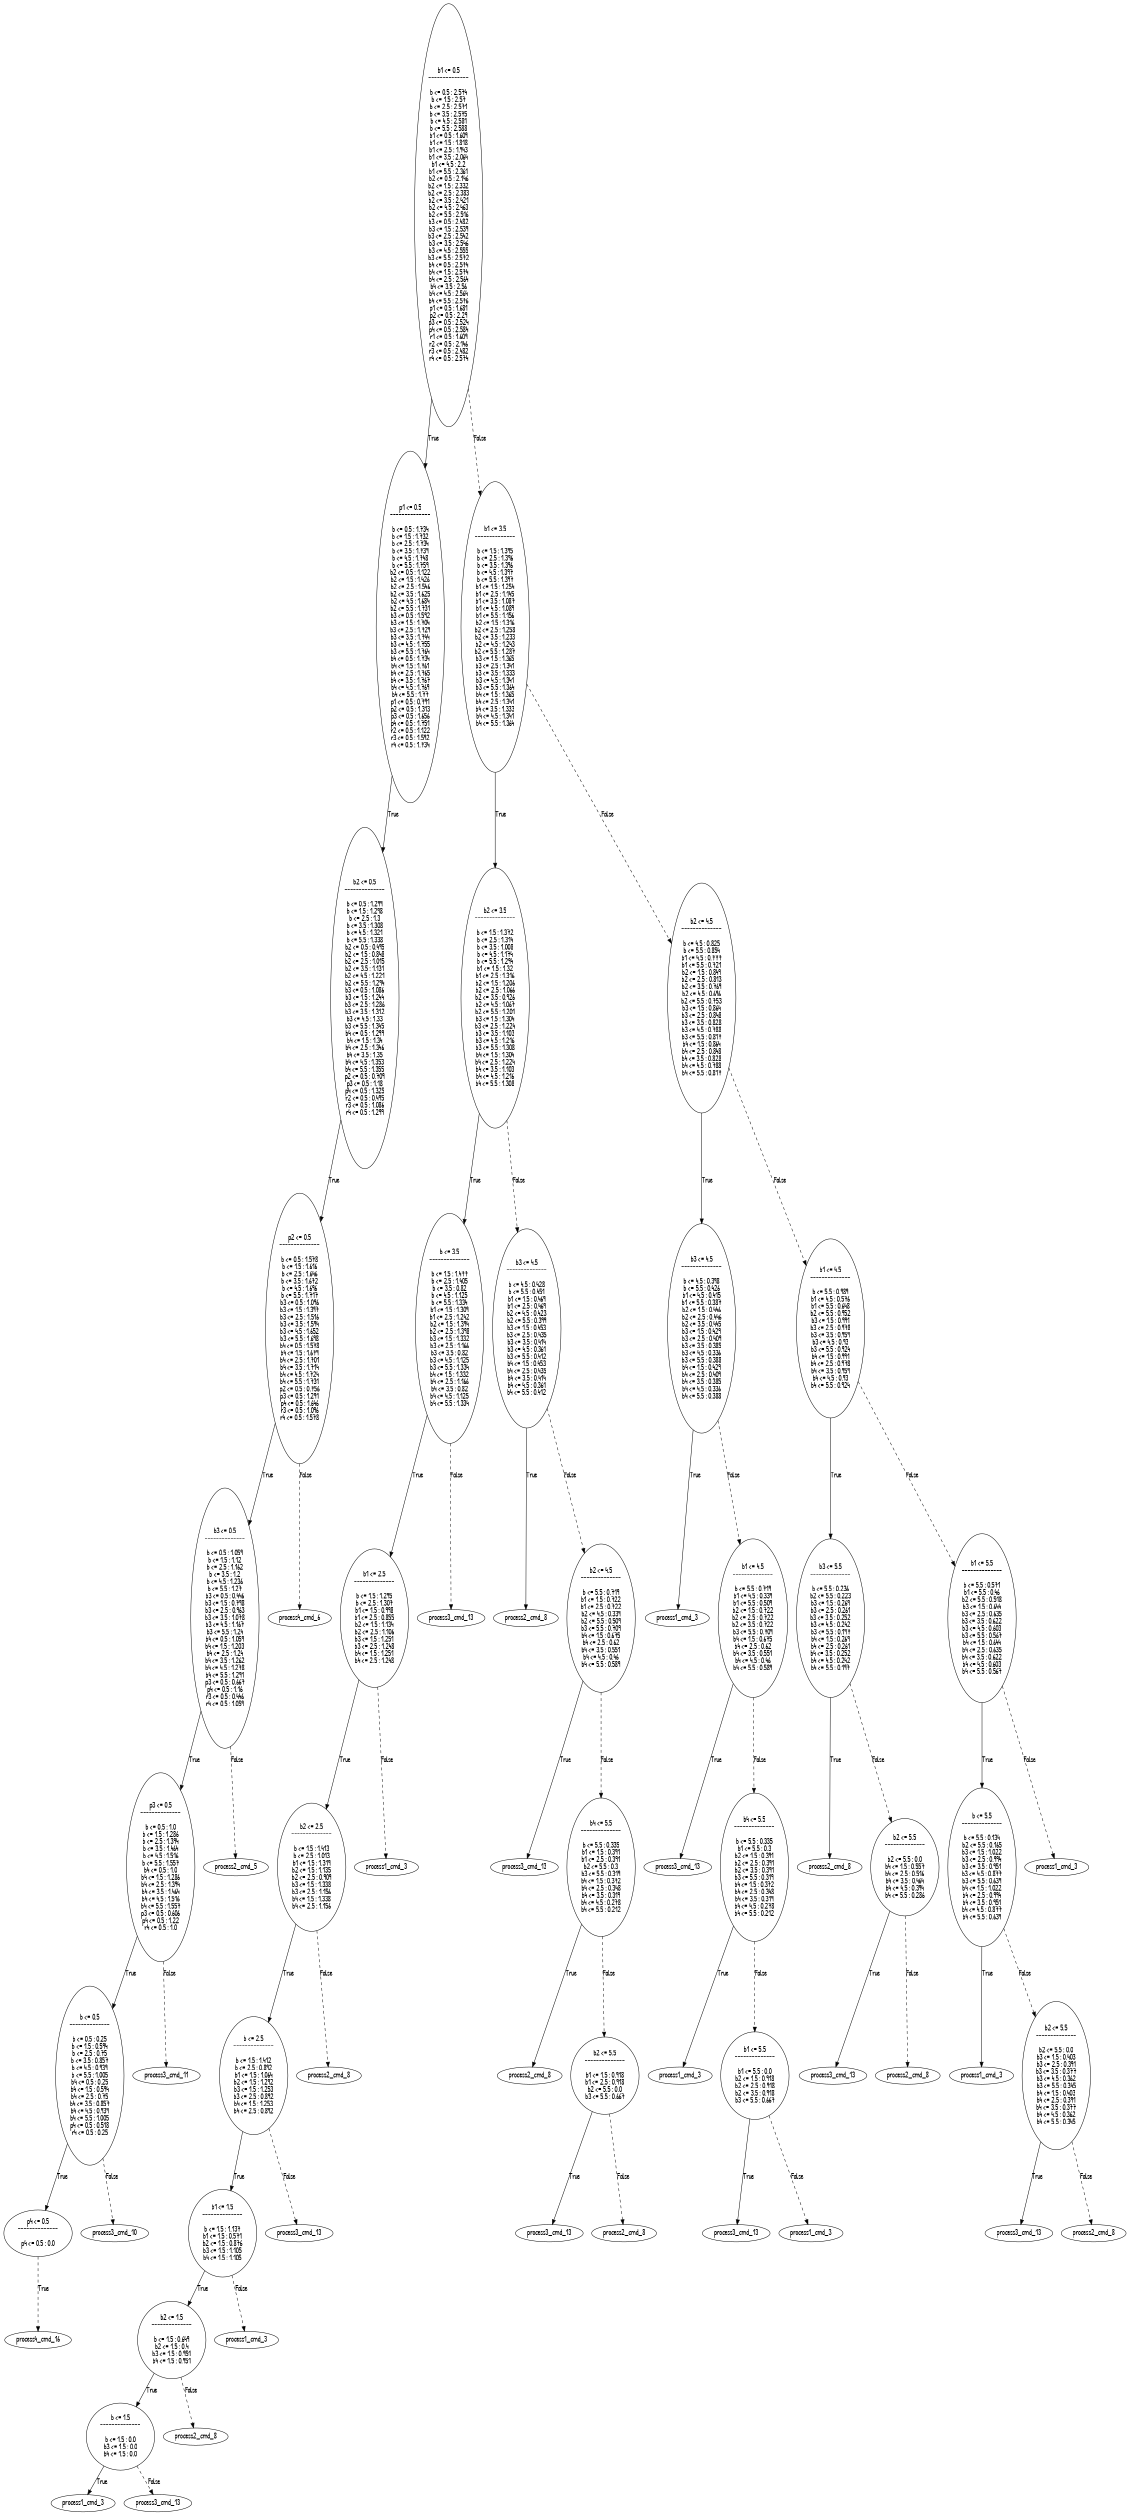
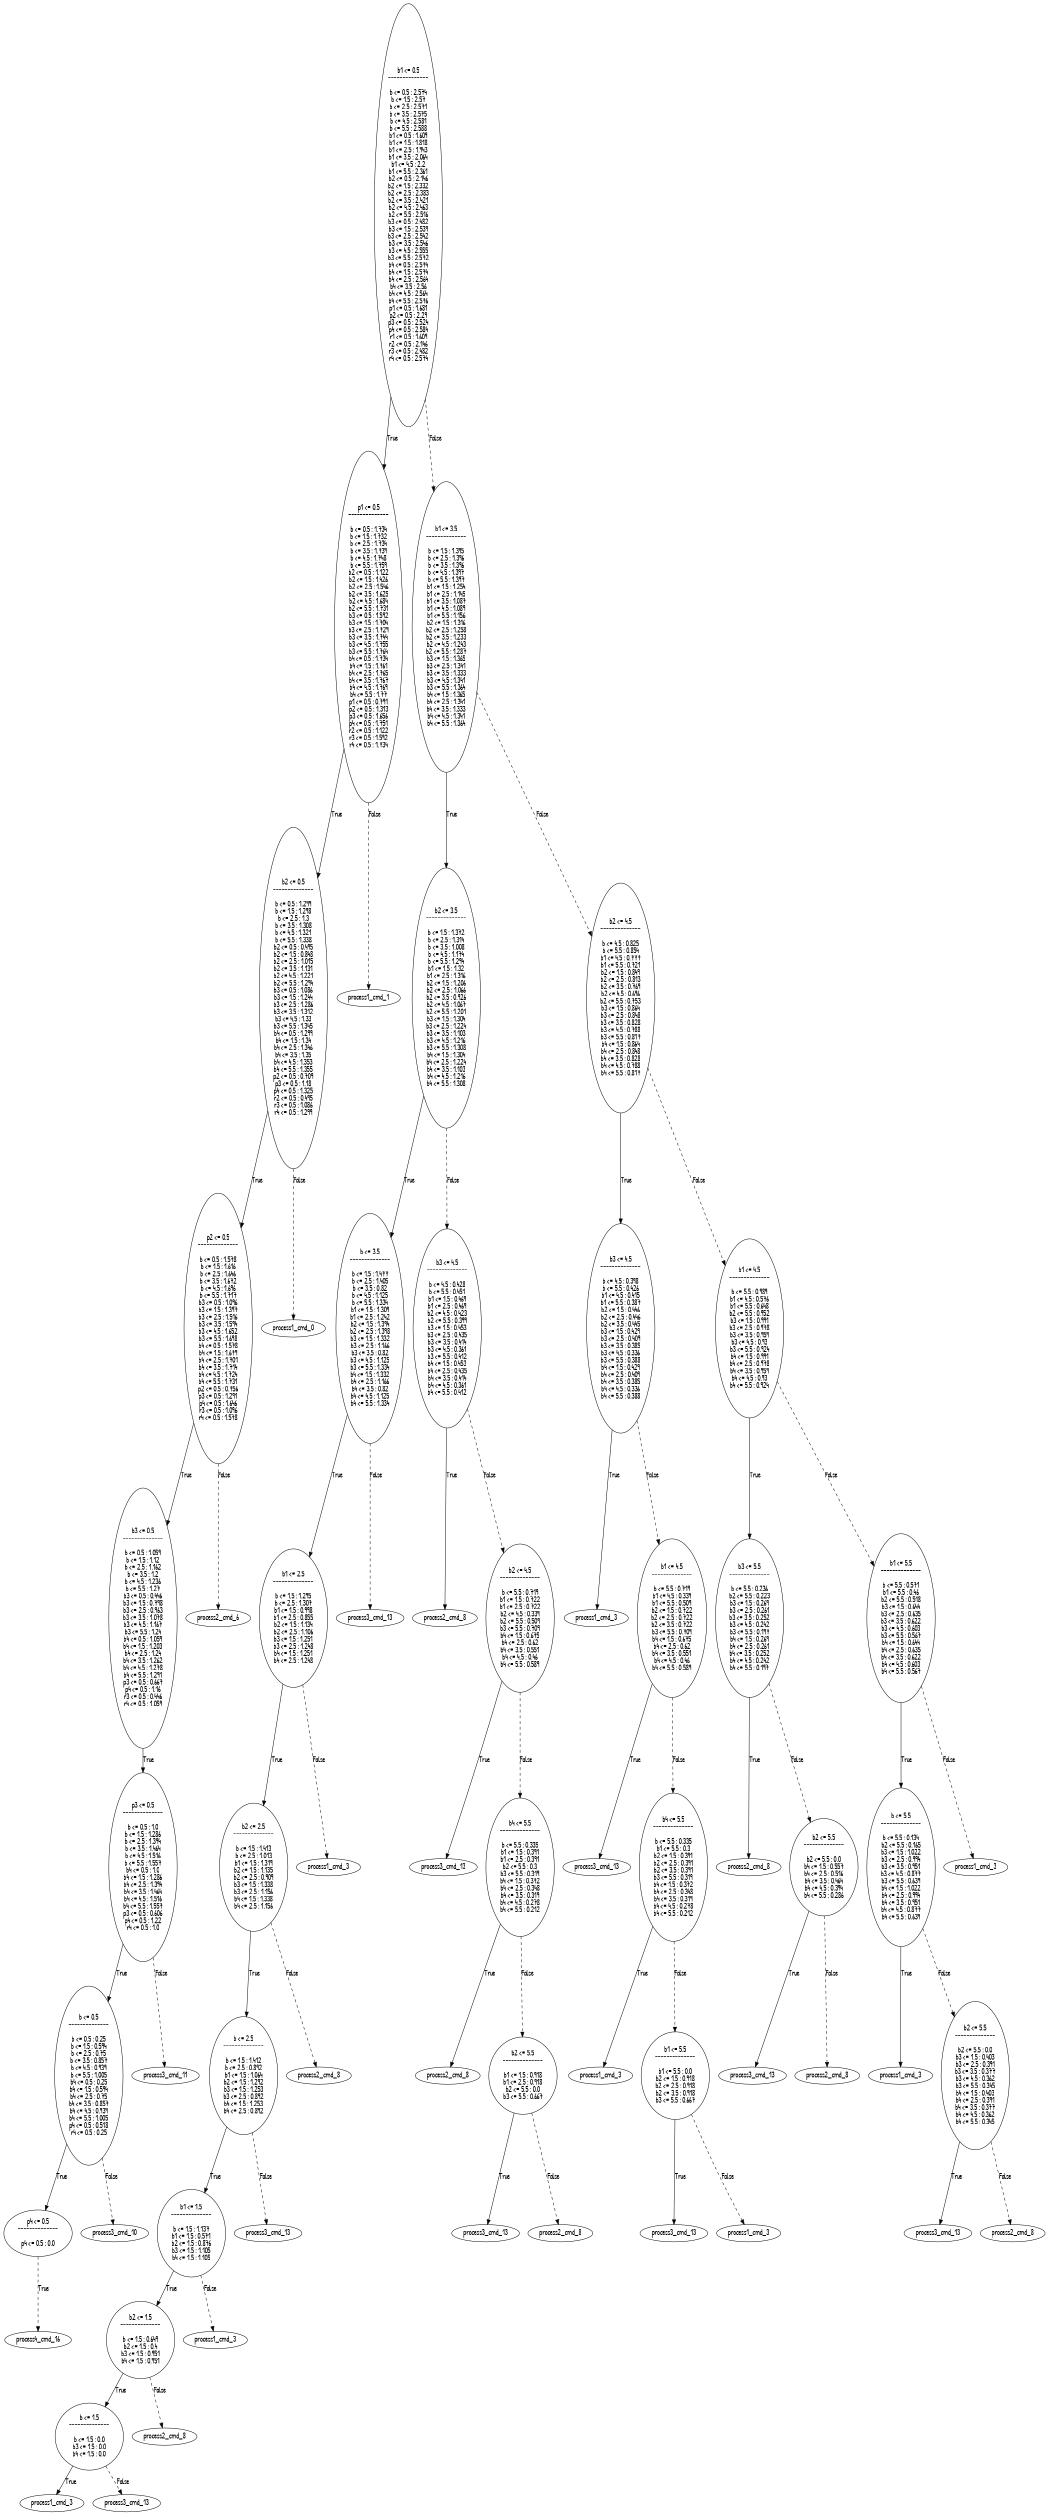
none -> (369, 998)
none -> (293, 1328)
(300, 1618) -> (218, 1618)
(236, 1867) -> none
